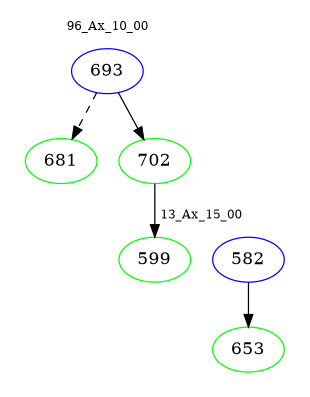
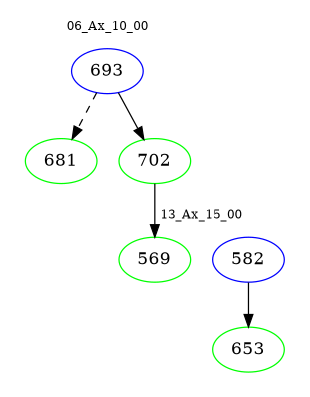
(108, 27) -> (108, 27)
(155, 260) -> (155, 260)
